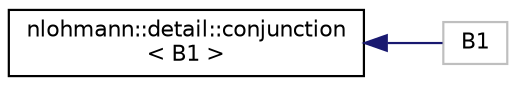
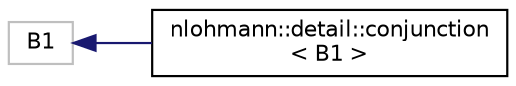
(415, 43) -> (124, 43)
